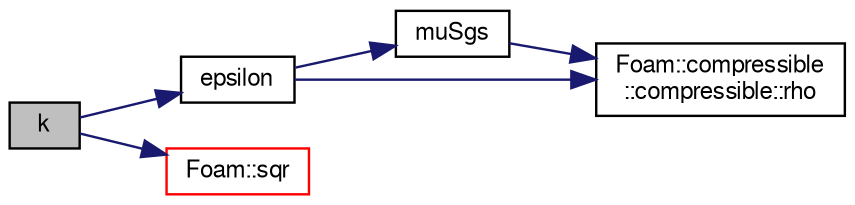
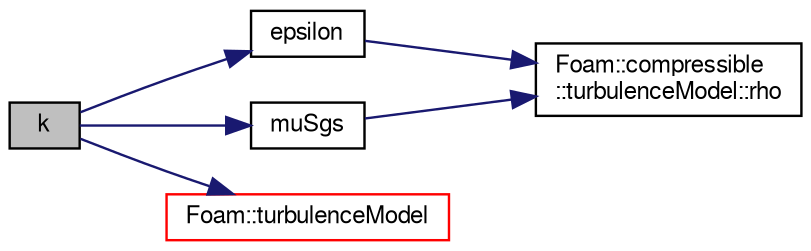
(333, 59) -> (153, 126)
(721, 80) -> (669, 80)
(238, 171) -> (308, 217)
